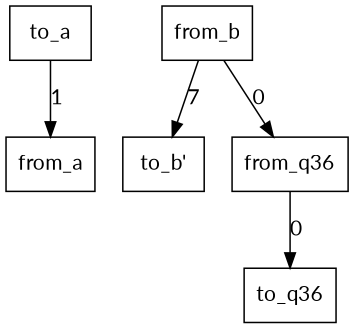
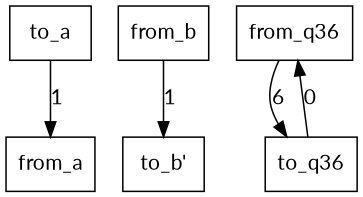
(245, 92) -> (304, 106)
(194, 99) -> (170, 99)
(297, 230) -> (279, 99)
